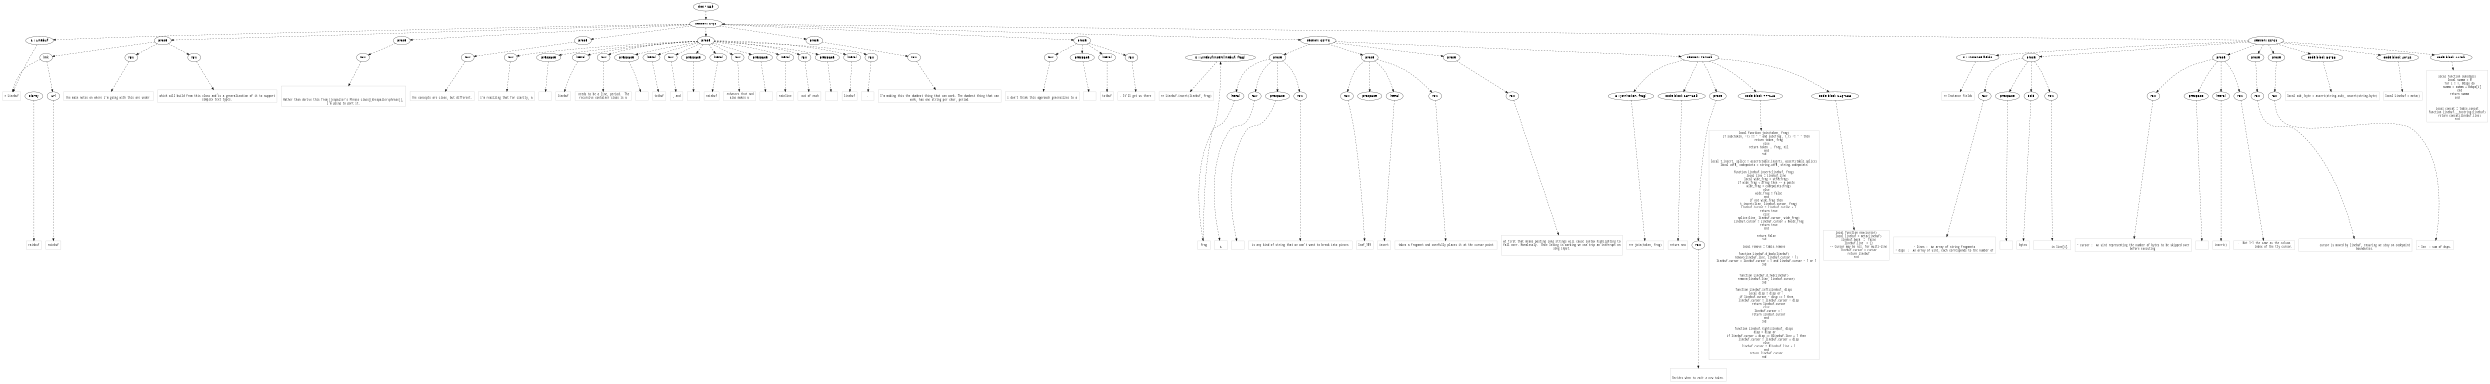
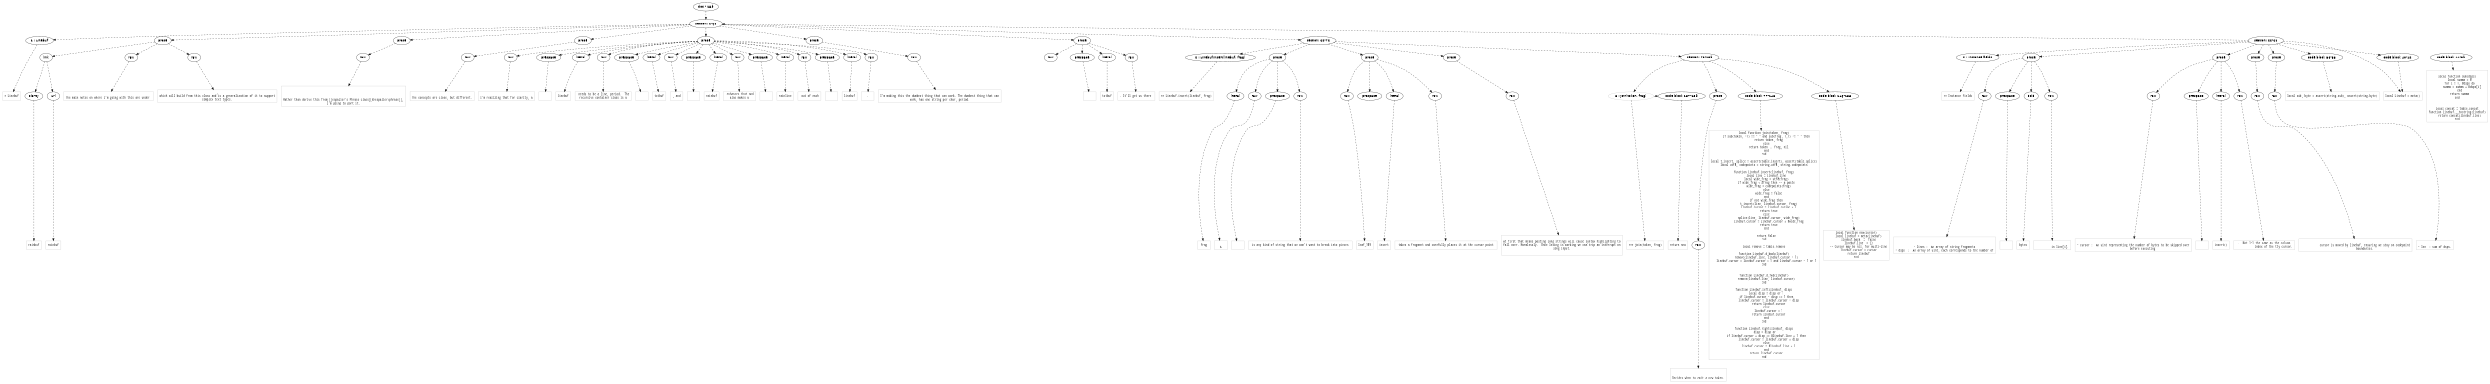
(2358, 47) -> (2347, 53)
(26, 67) -> (40, 76)
(1691, 76) -> (1655, 96)
(1042, 96) -> none
(1631, 96) -> (1631, 96)
(1209, 152) -> (1273, 48)
